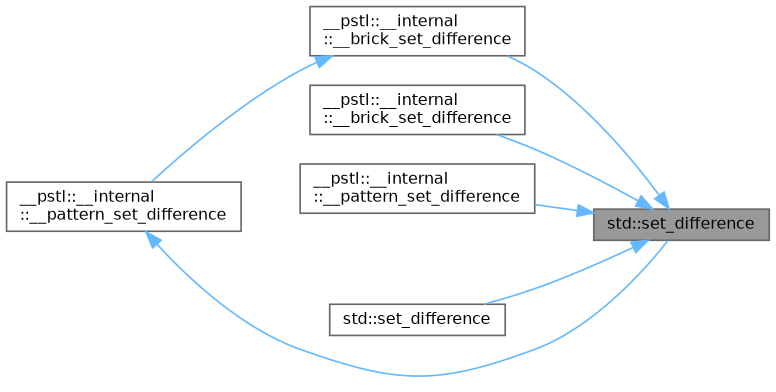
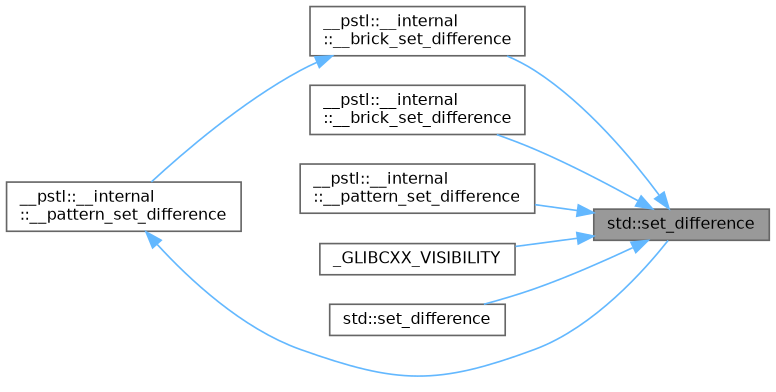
none -> (417, 259)
